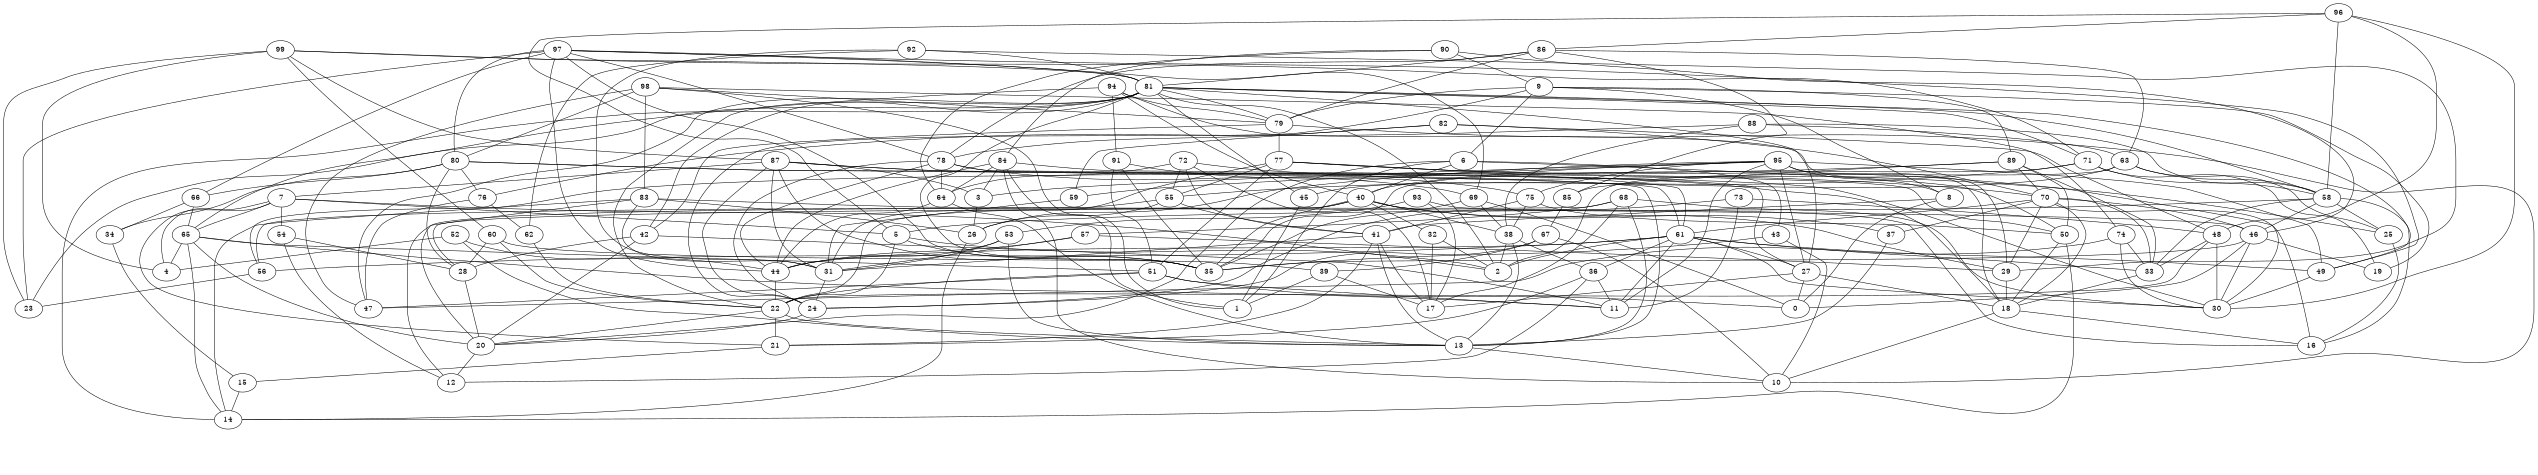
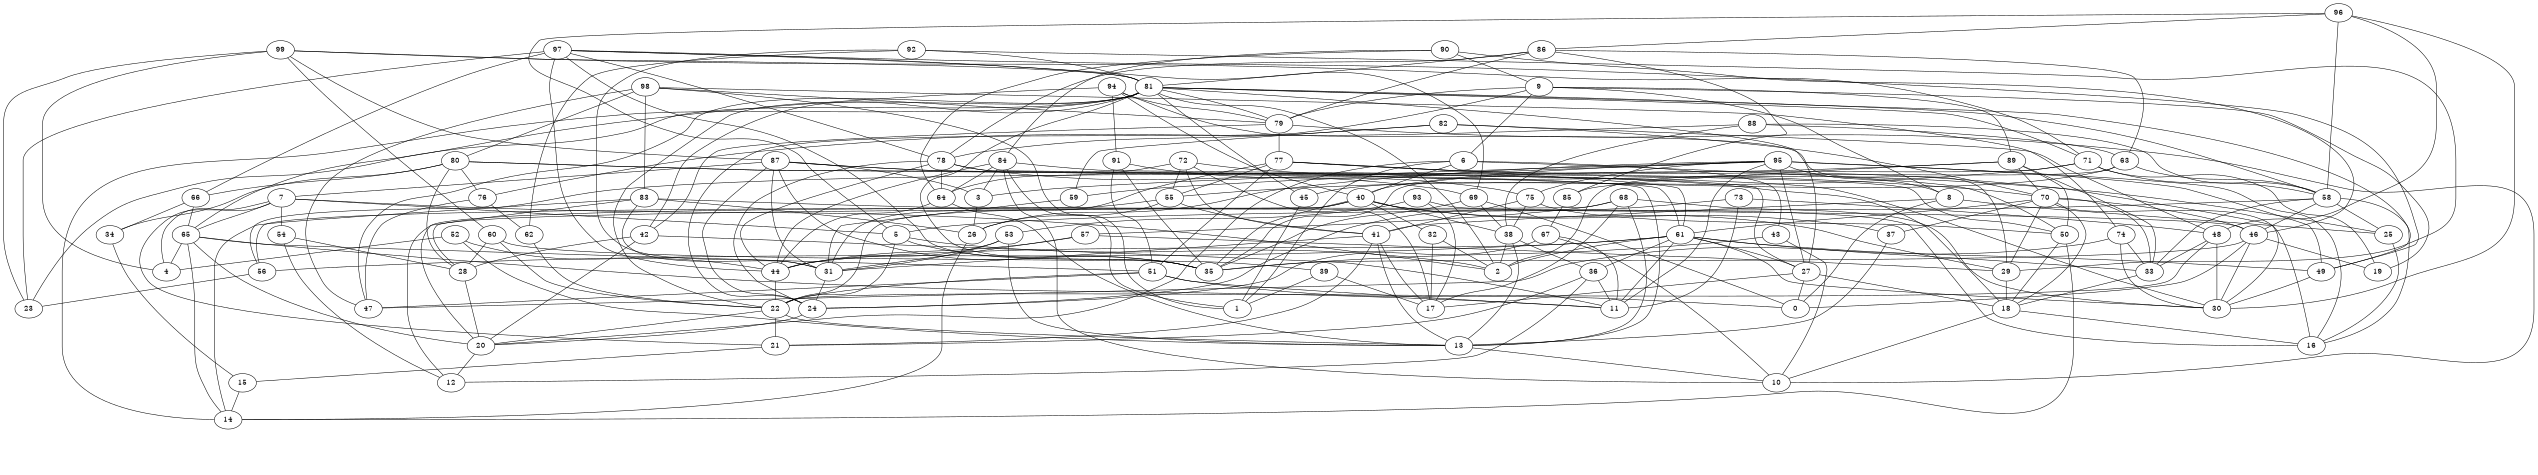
(472, 78) -> none
(1973, 194) -> (2204, 186)
(2296, 196) -> (2148, 216)
(1413, 265) -> (1615, 268)
